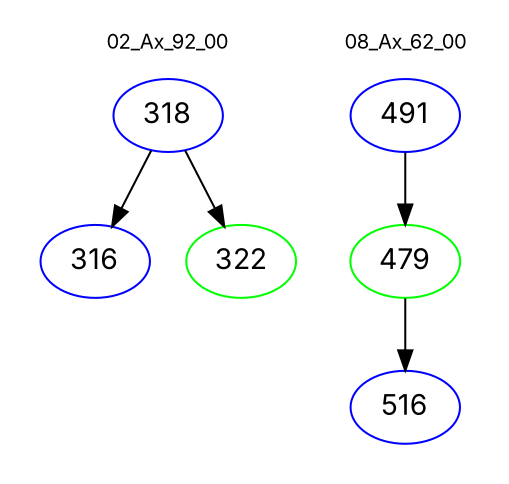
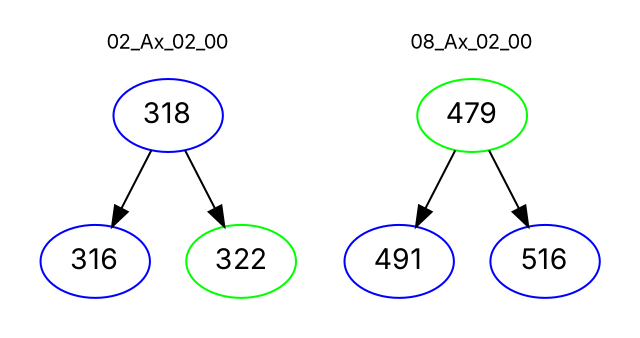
(168, 44) -> (168, 44)
(406, 44) -> (472, 44)
(405, 179) -> (440, 179)
